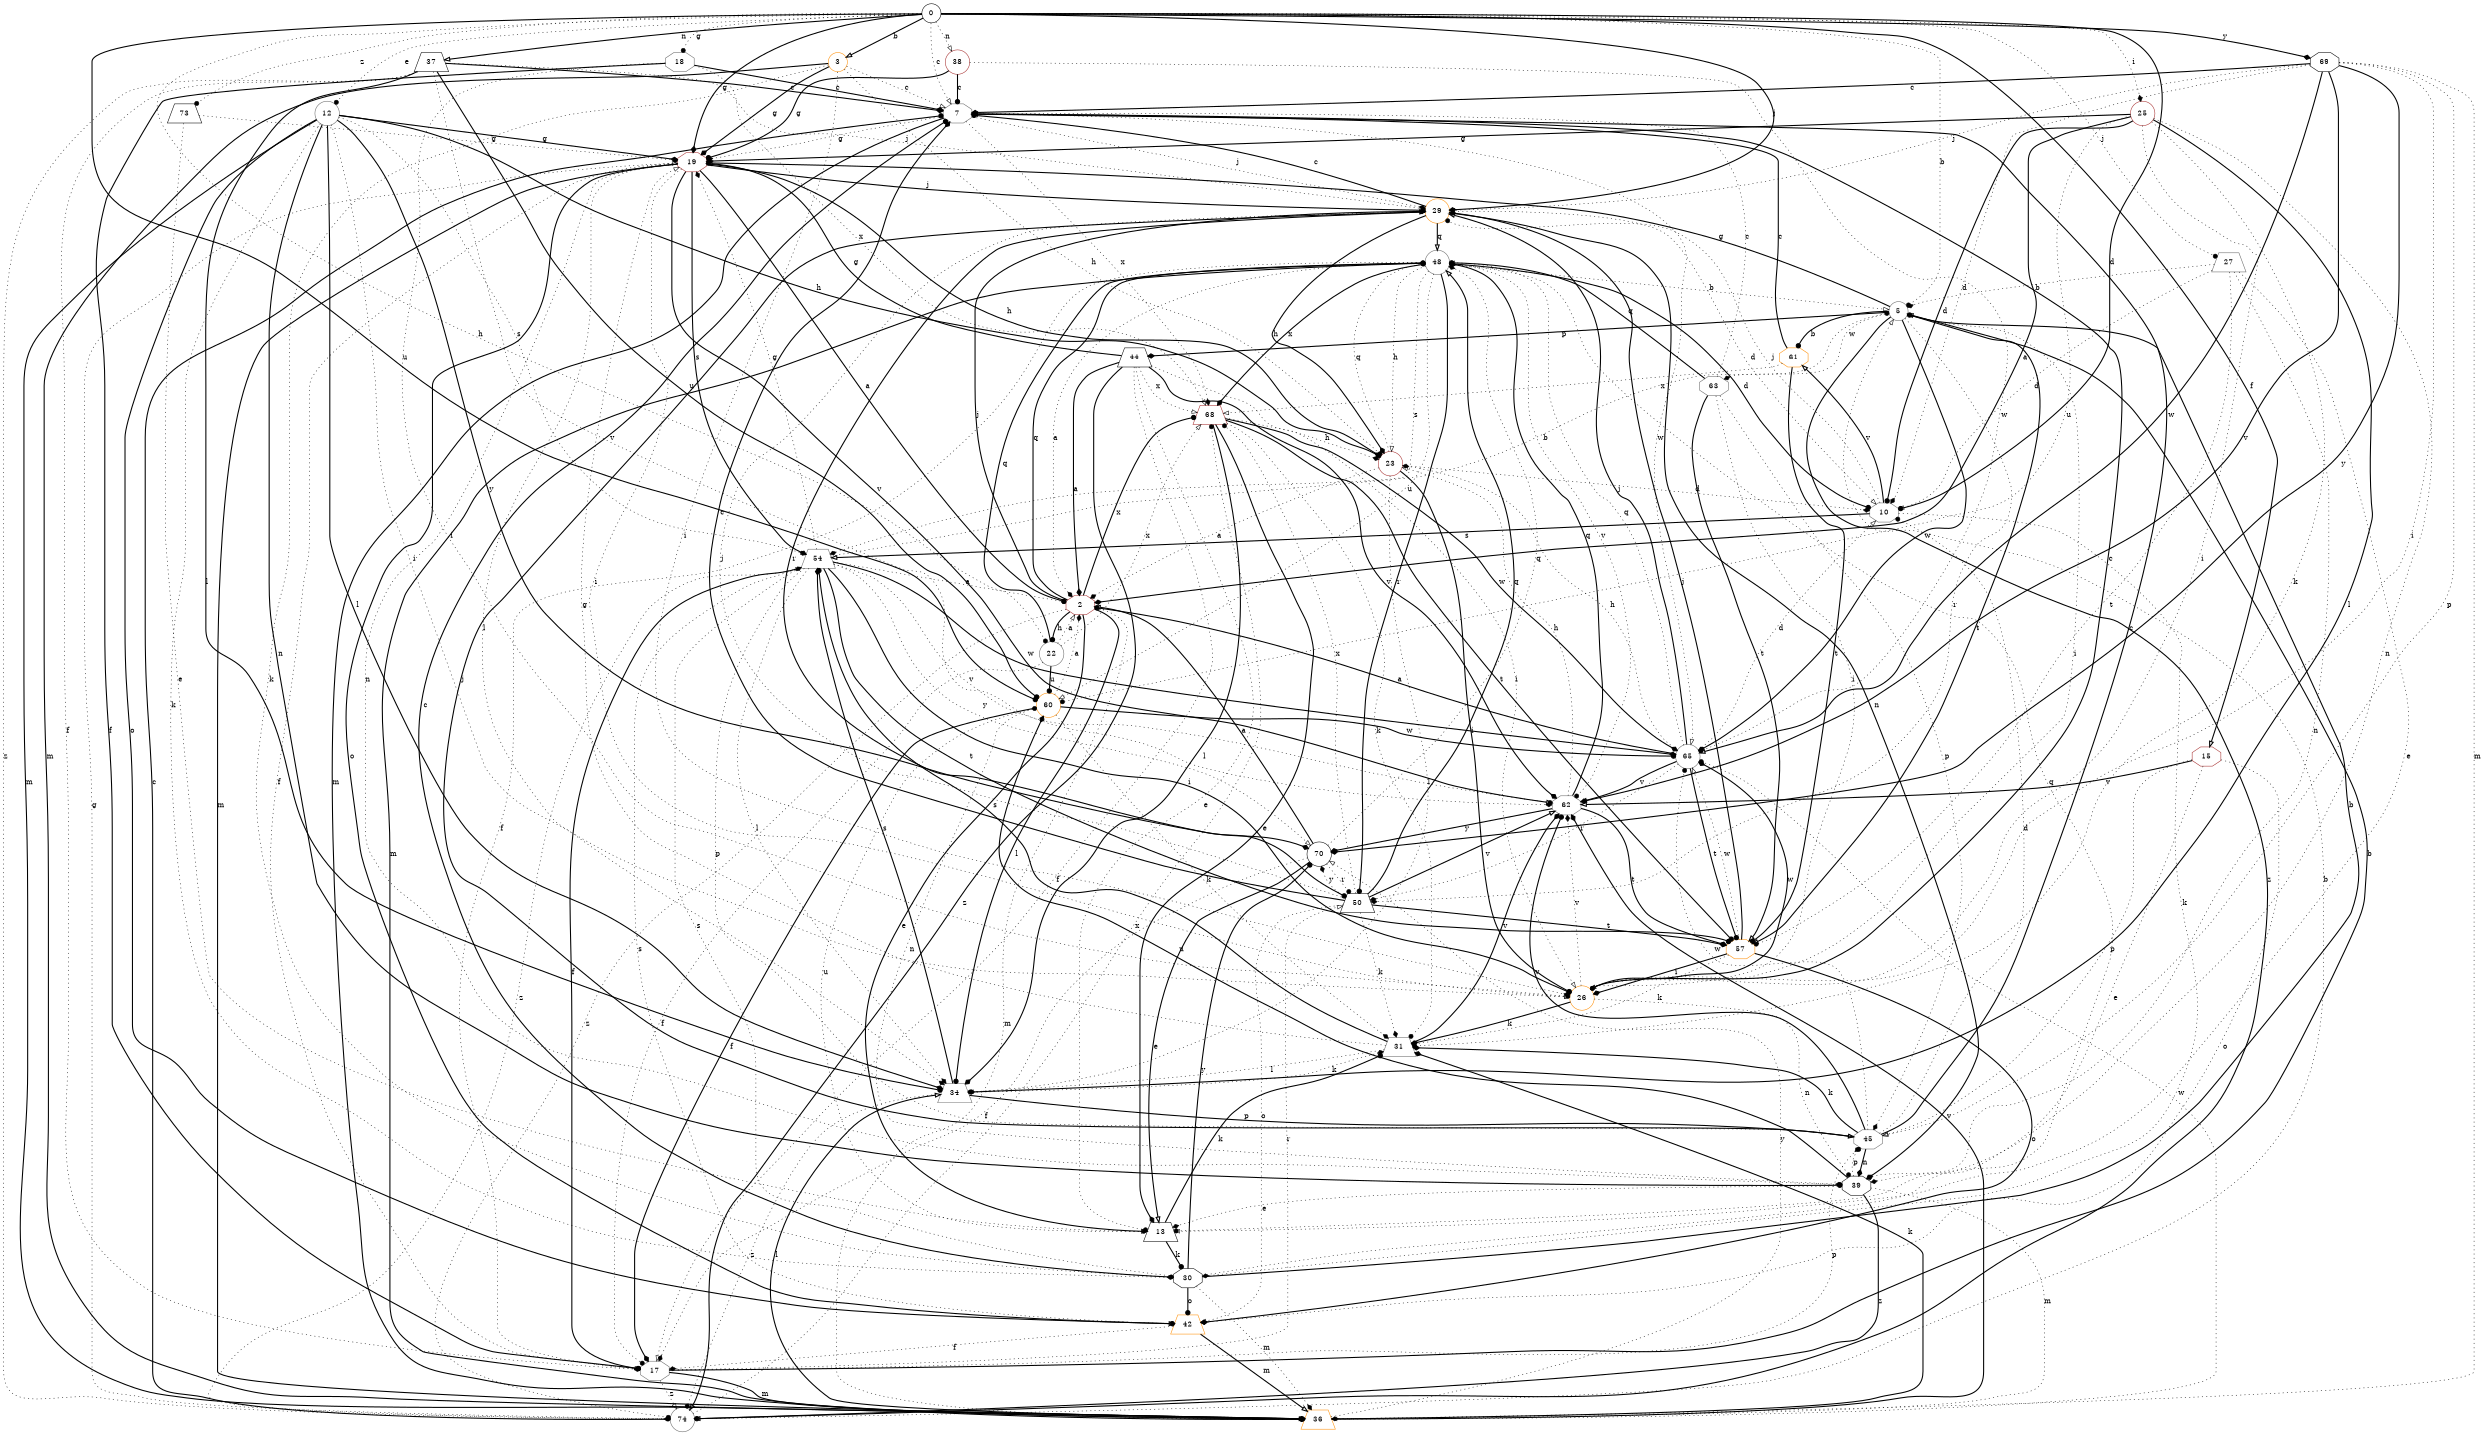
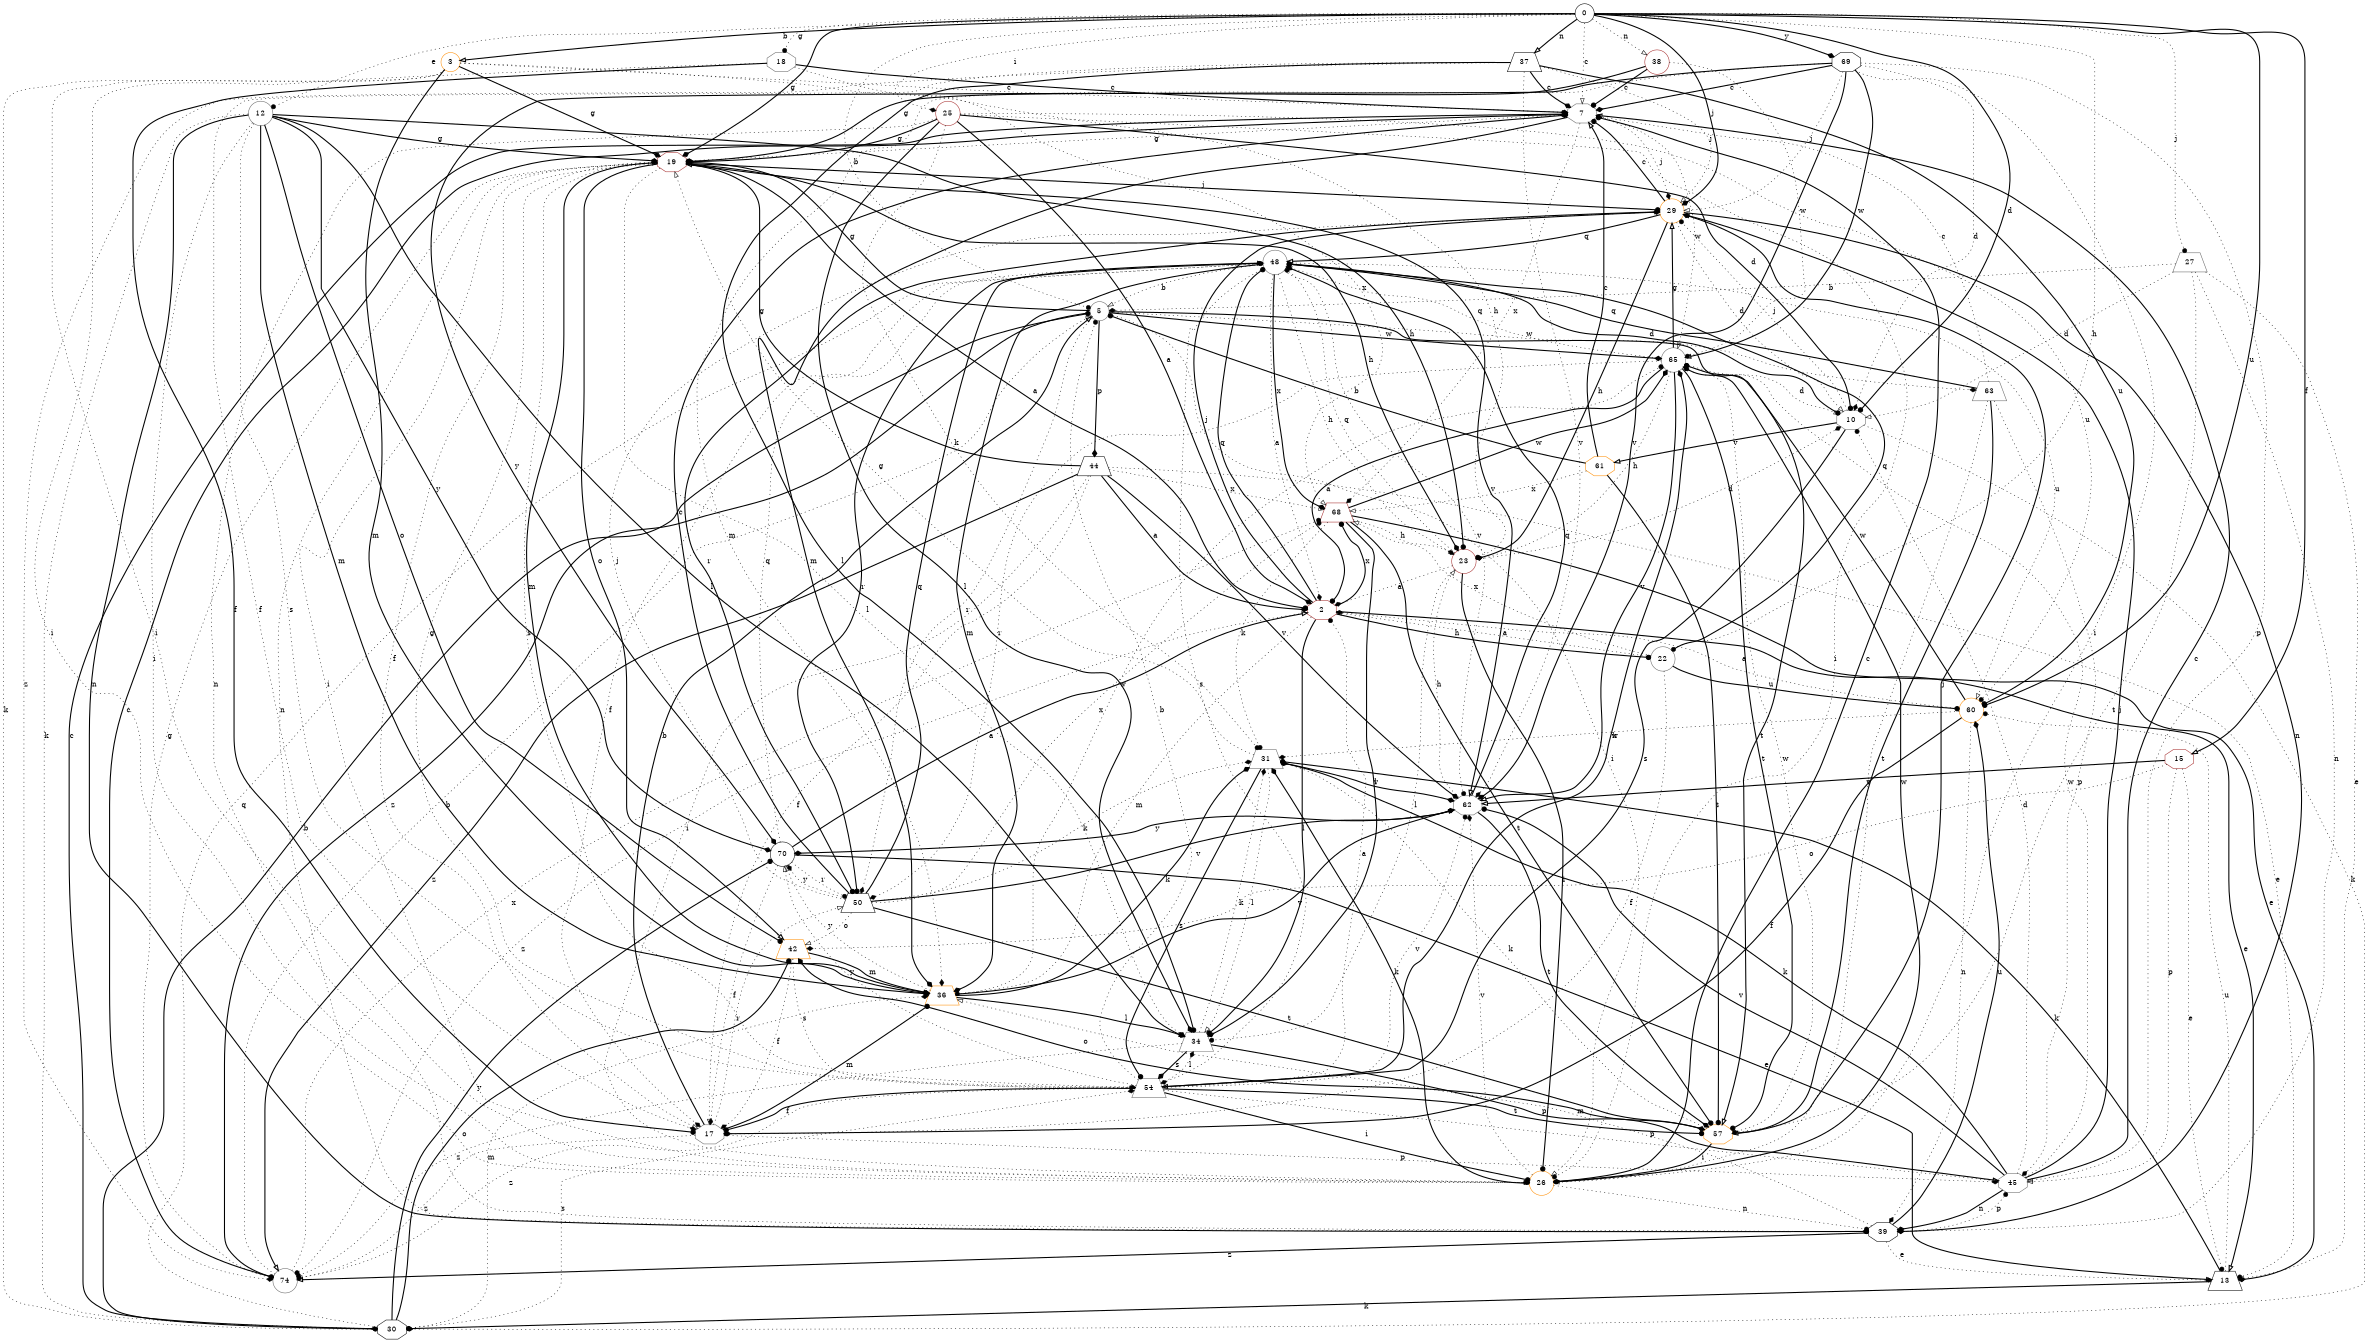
(185, 113) -> none
(1835, 319) -> (1359, 401)
(696, 368) -> (566, 785)
(1714, 386) -> (1989, 391)
(1620, 489) -> (1675, 288)
(28, 1293) -> (399, 730)
